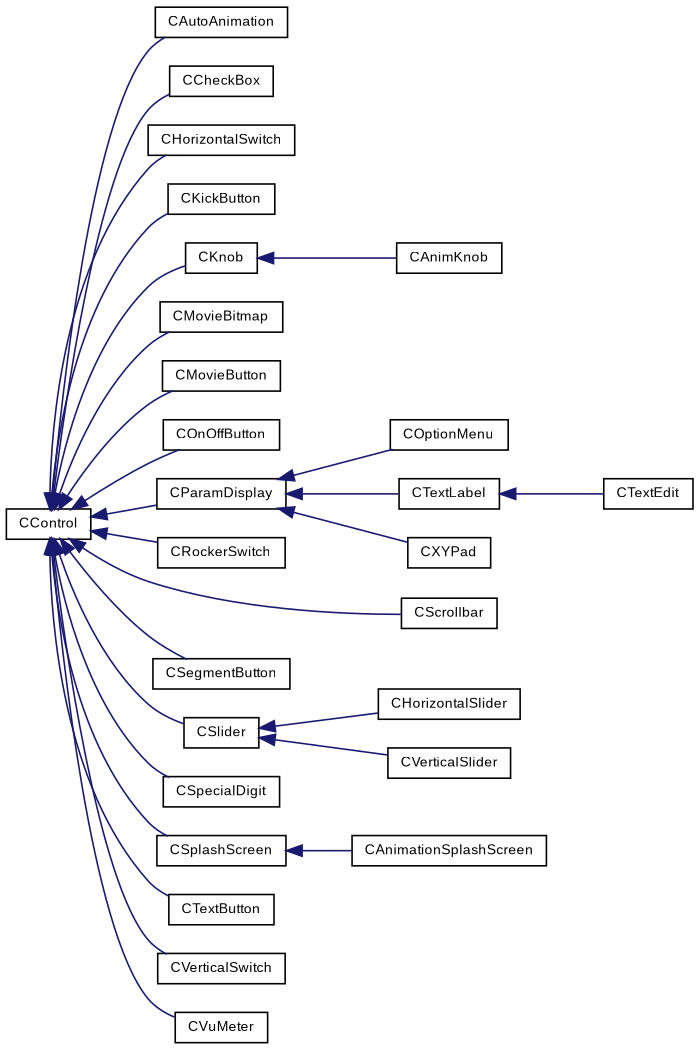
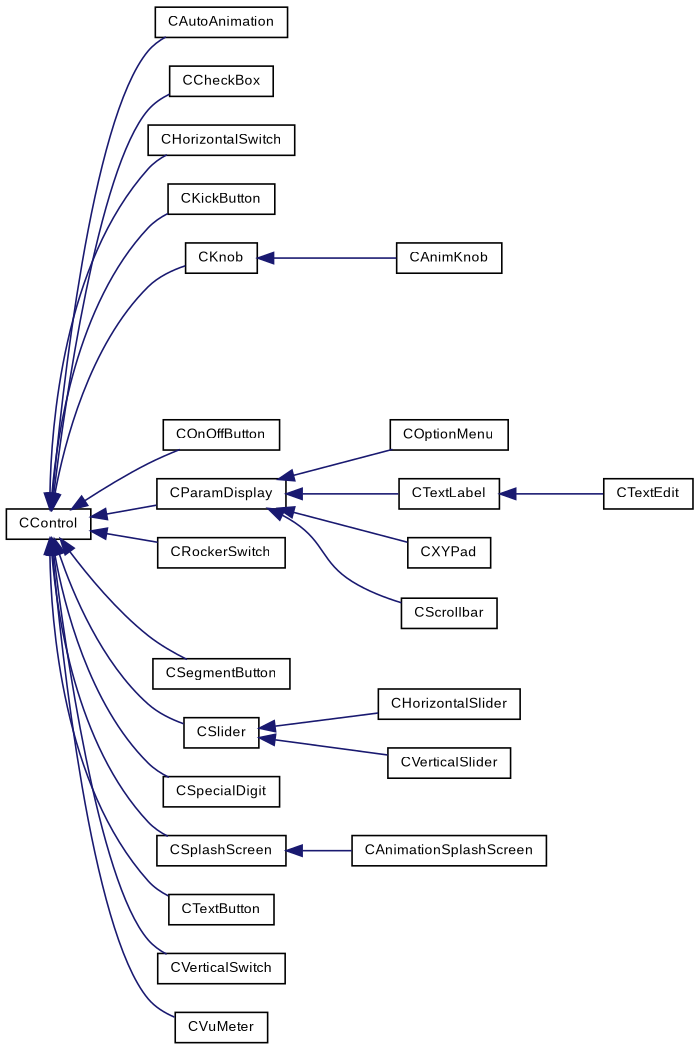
(221, 317) -> none
(221, 376) -> none
(237, 602) -> (335, 568)
